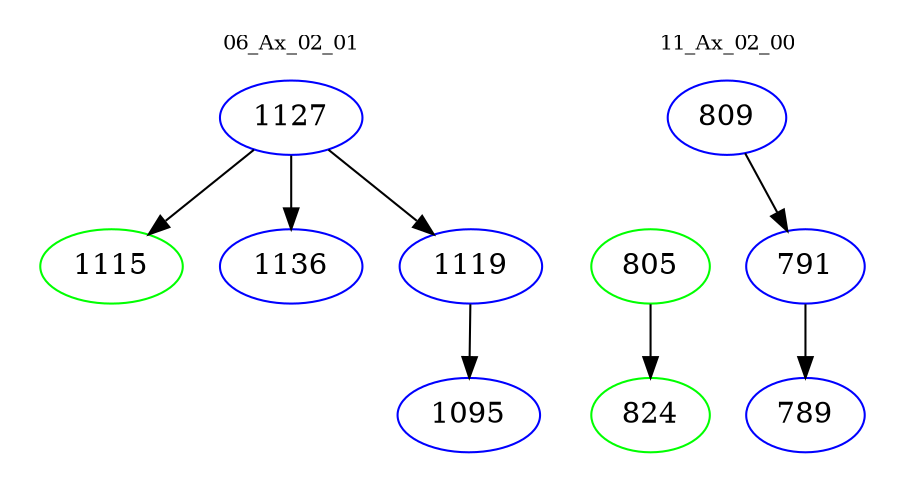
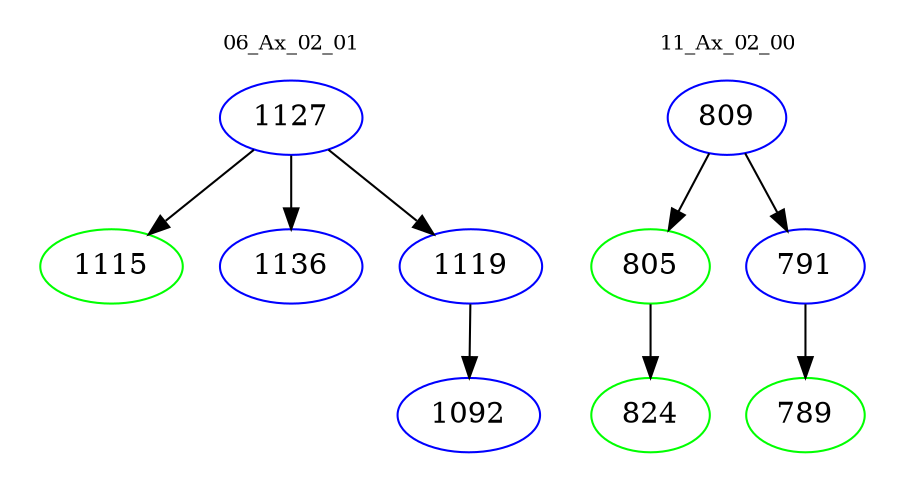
none -> (694, 182)
(469, 415) -> (469, 415)
(805, 415) -> (805, 415)
